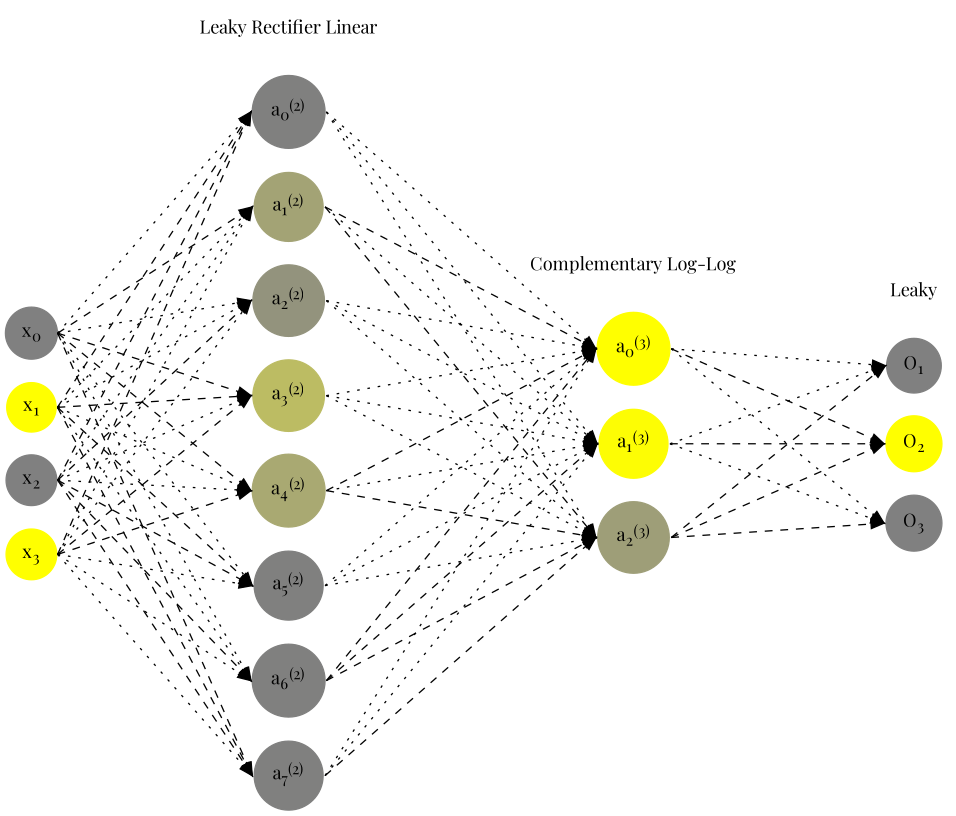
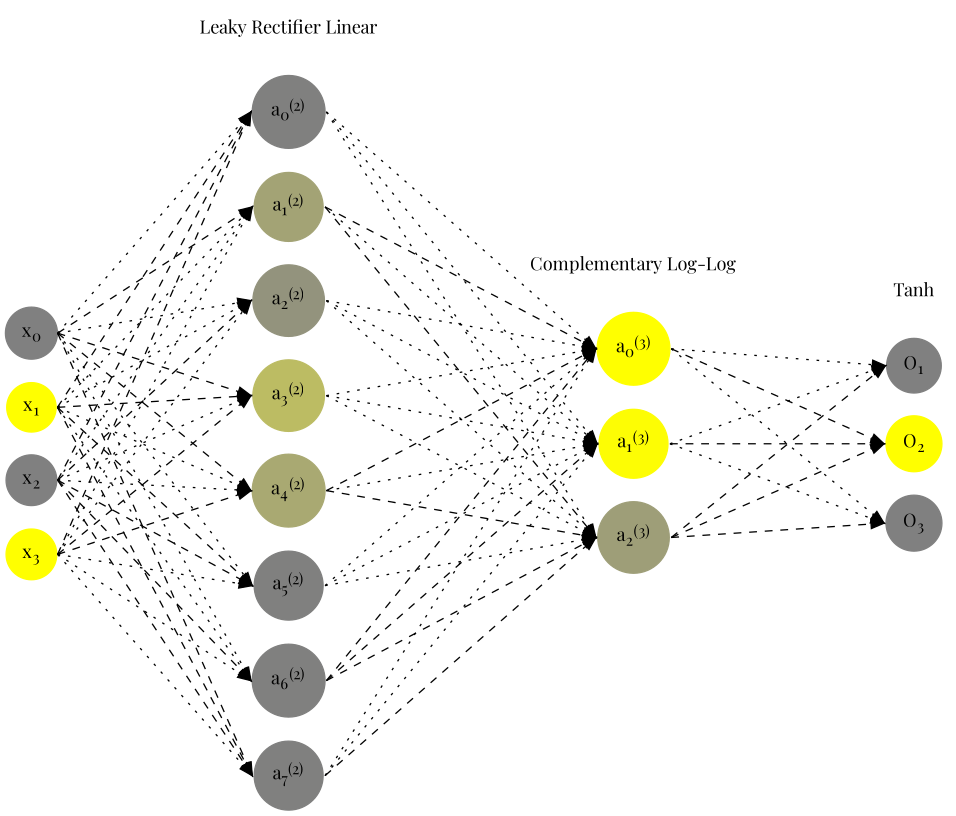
(914, 292) -> (914, 292)
